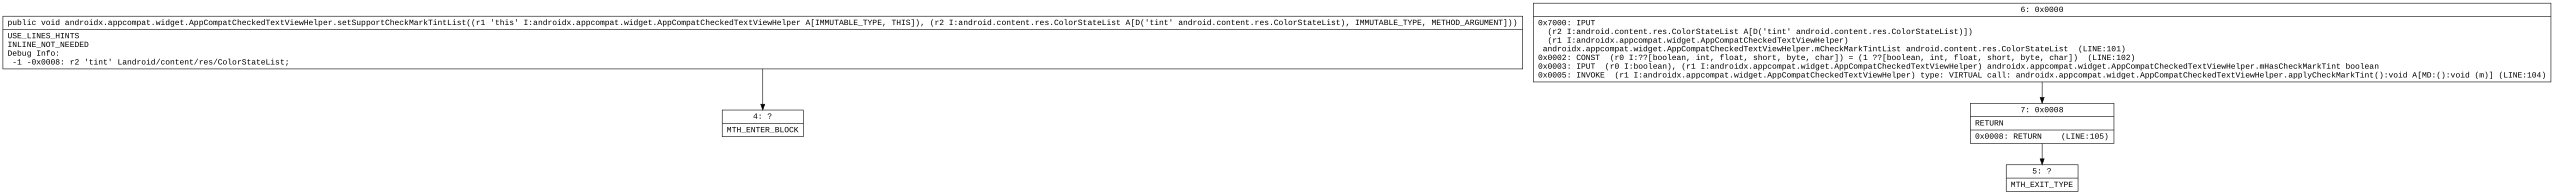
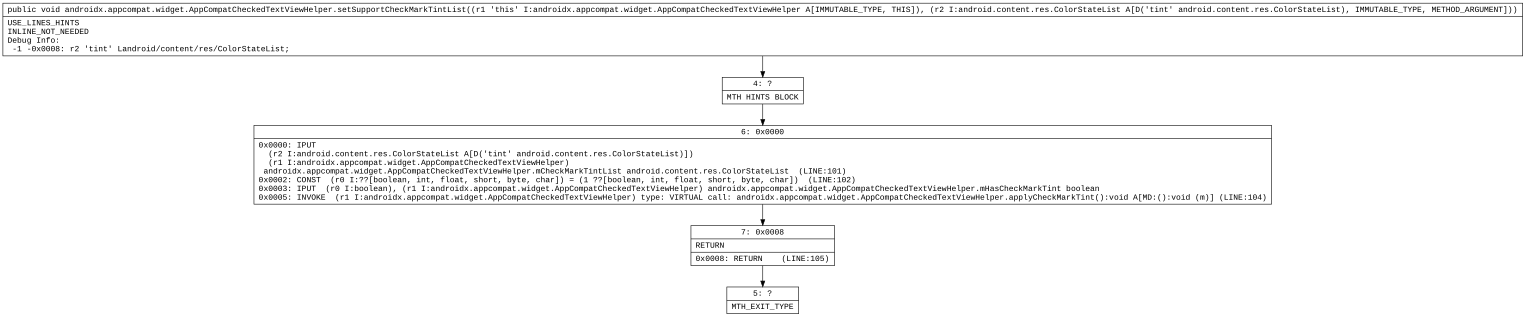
(1572, 23) -> (292, 145)
none -> (763, 112)
(763, 130) -> (763, 97)
